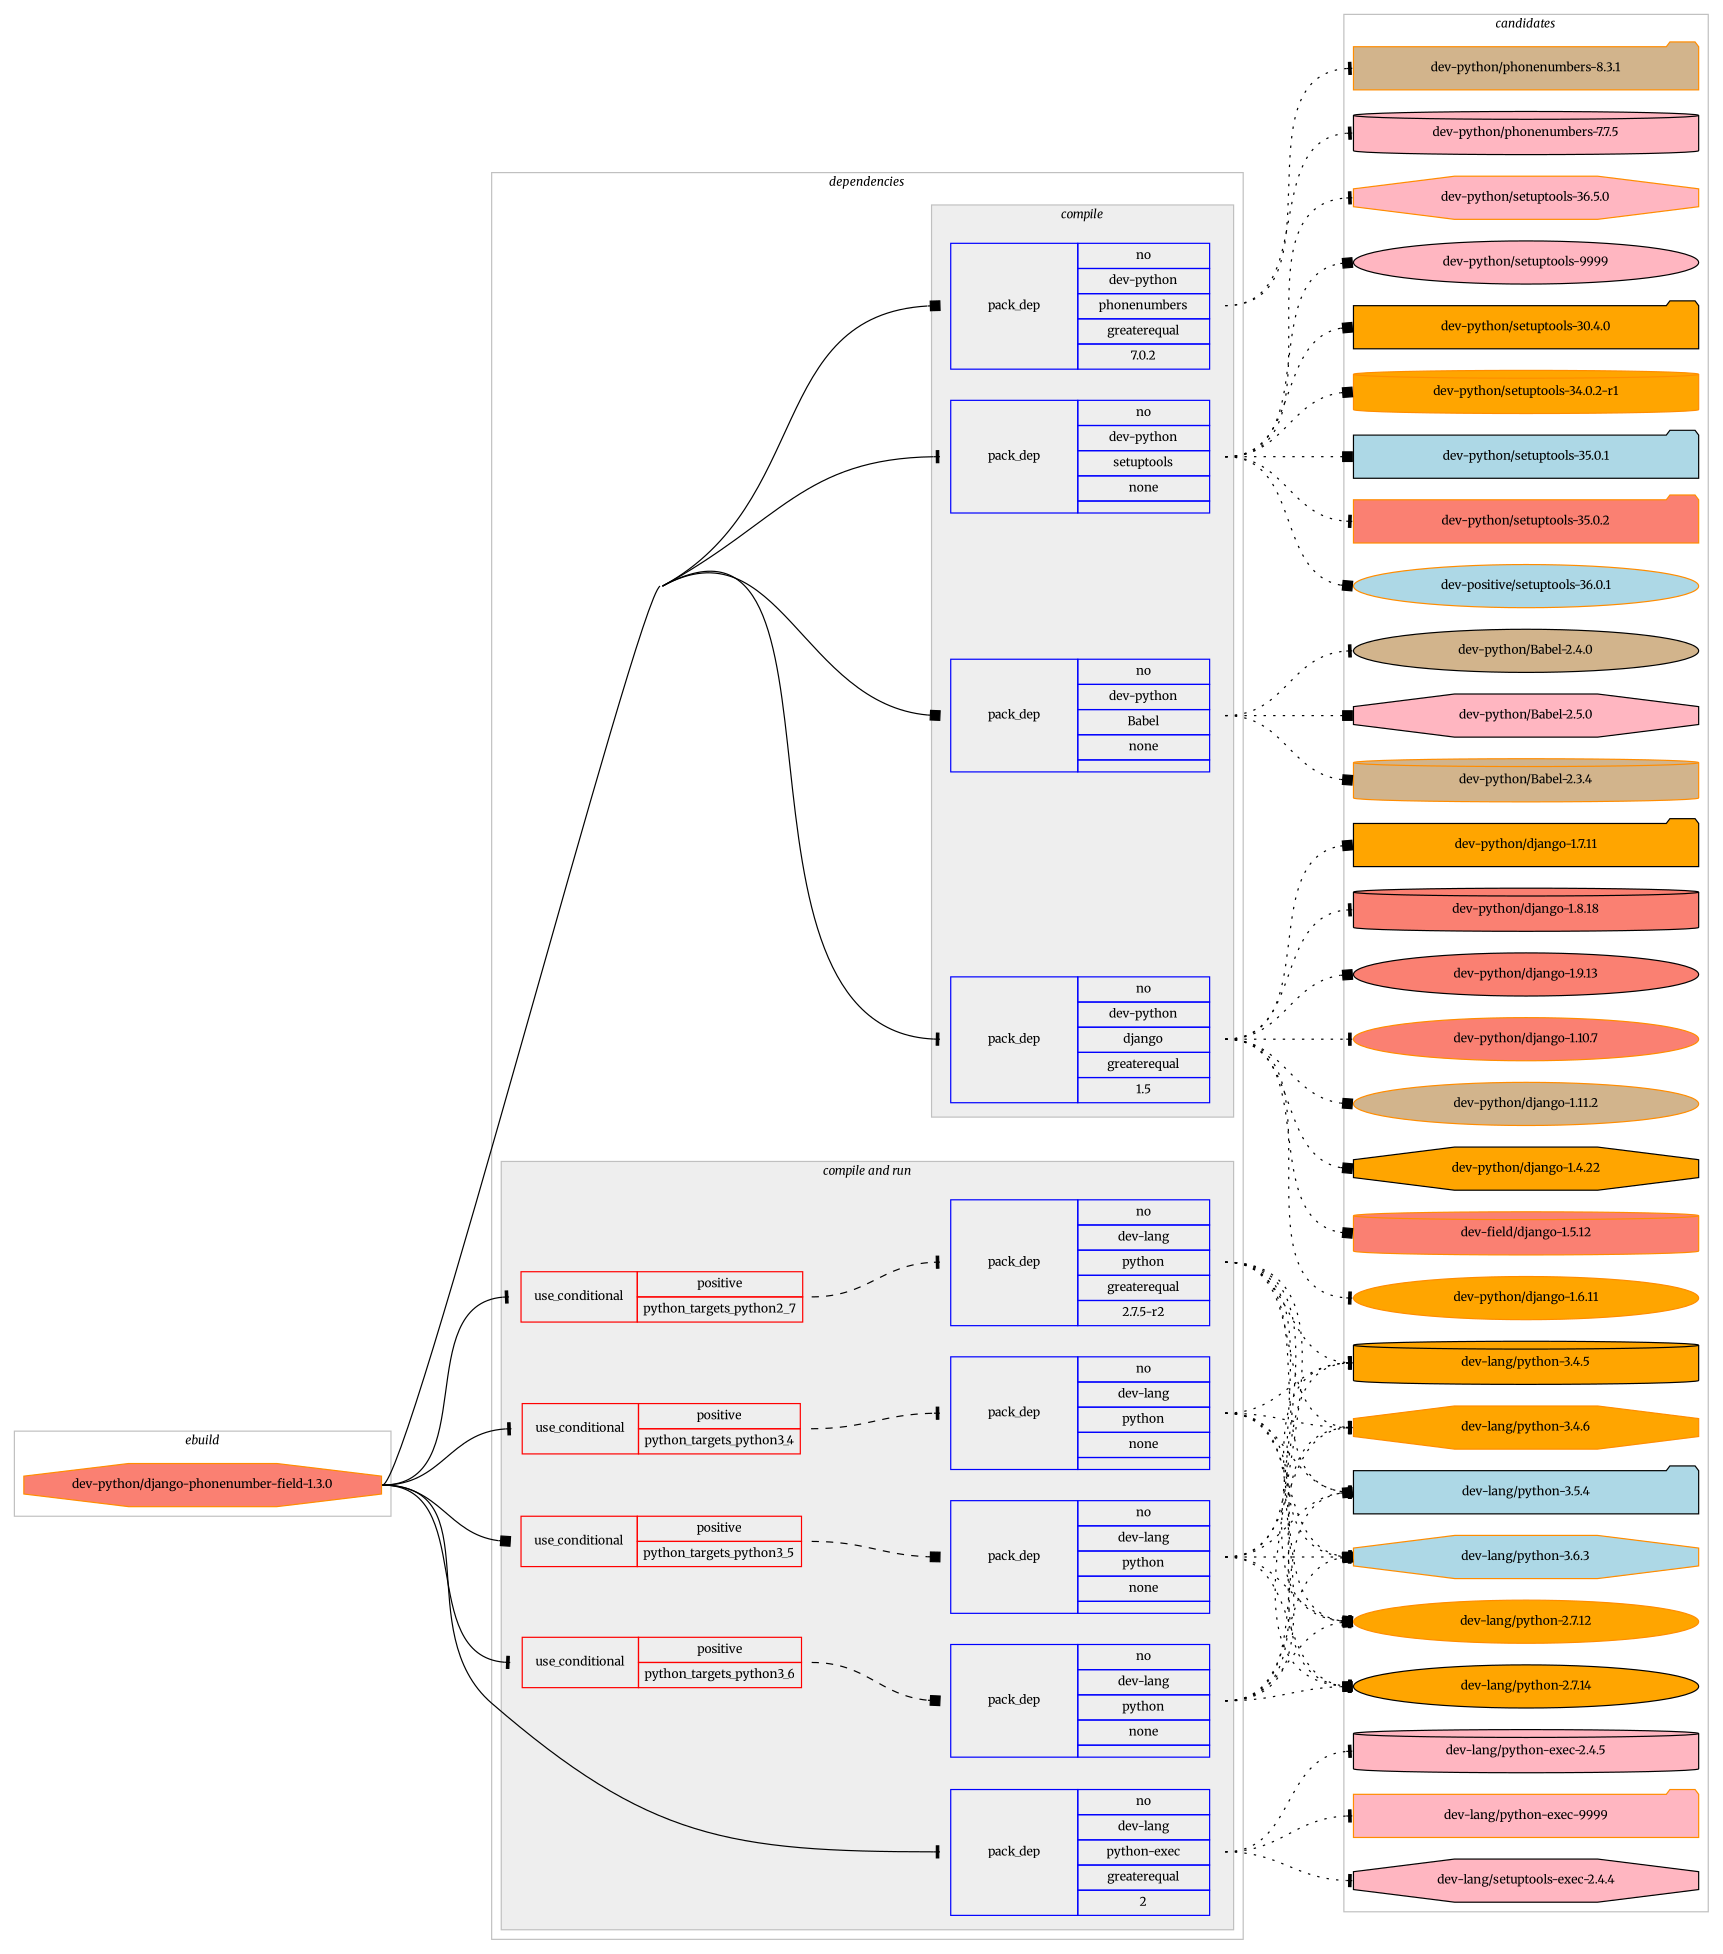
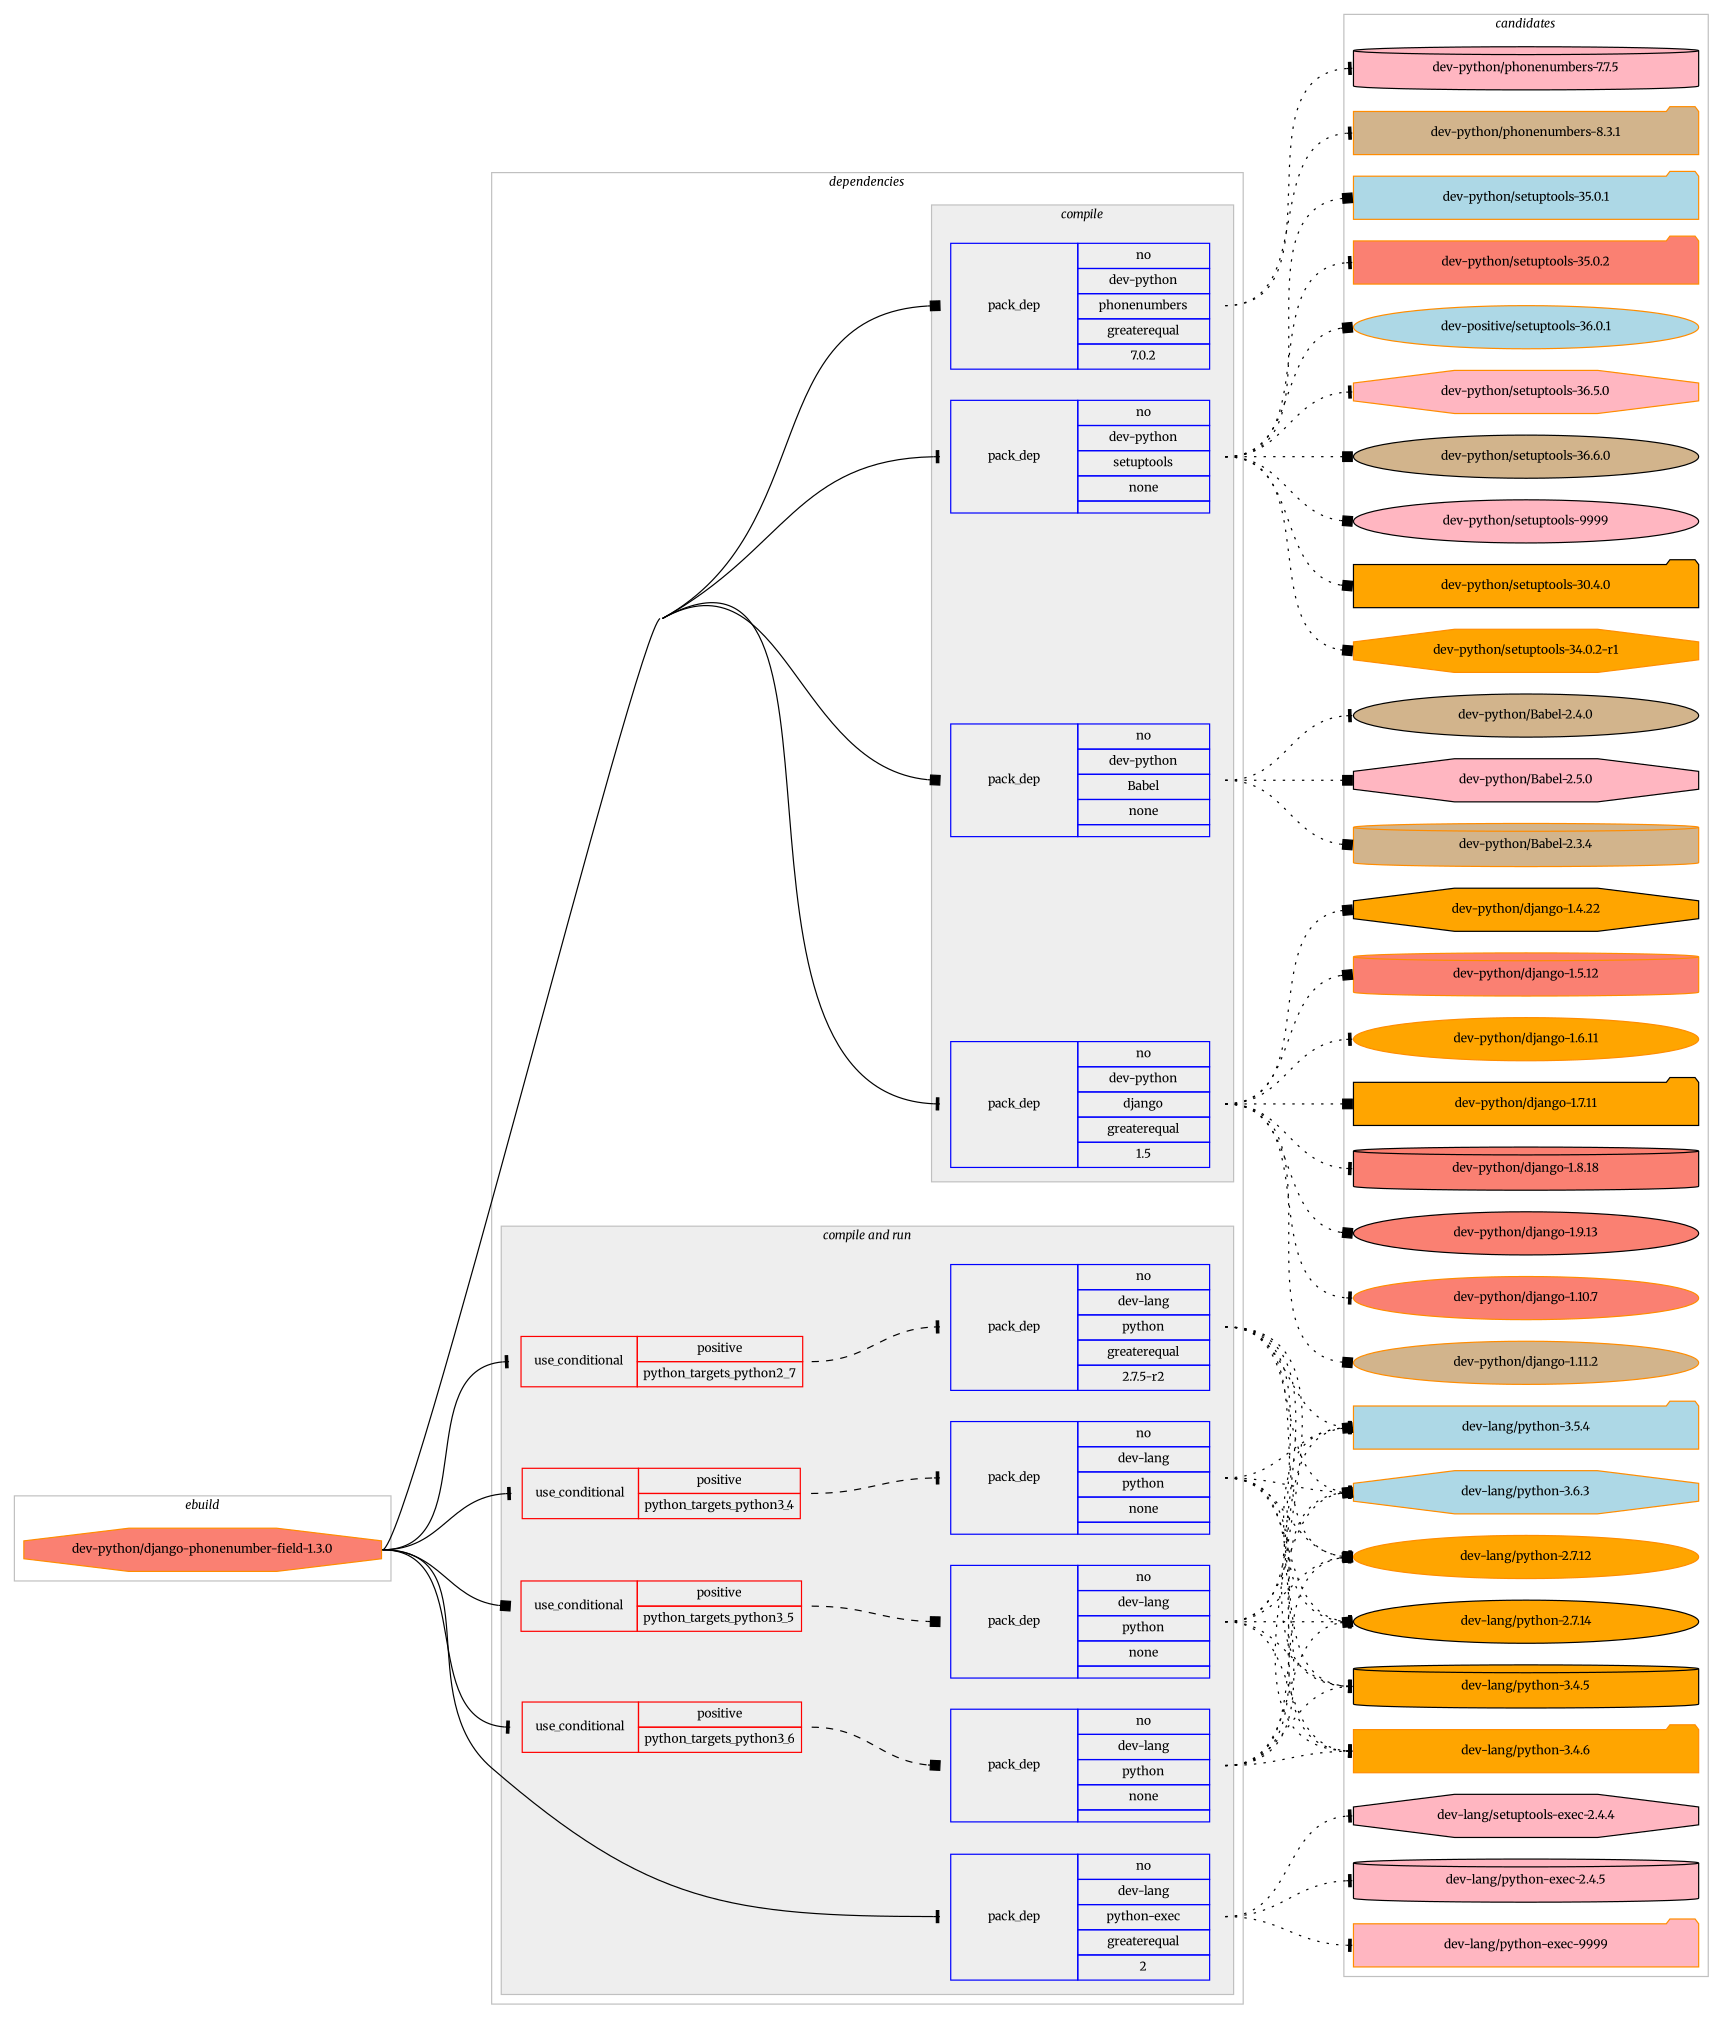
(1526, 392) -> (1526, 651)
none -> (1526, 457)
(1526, 457) -> (1526, 198)
(1526, 1233) -> (1526, 974)
(1526, 1428) -> (1526, 1751)
(1526, 1492) -> (1526, 1428)
